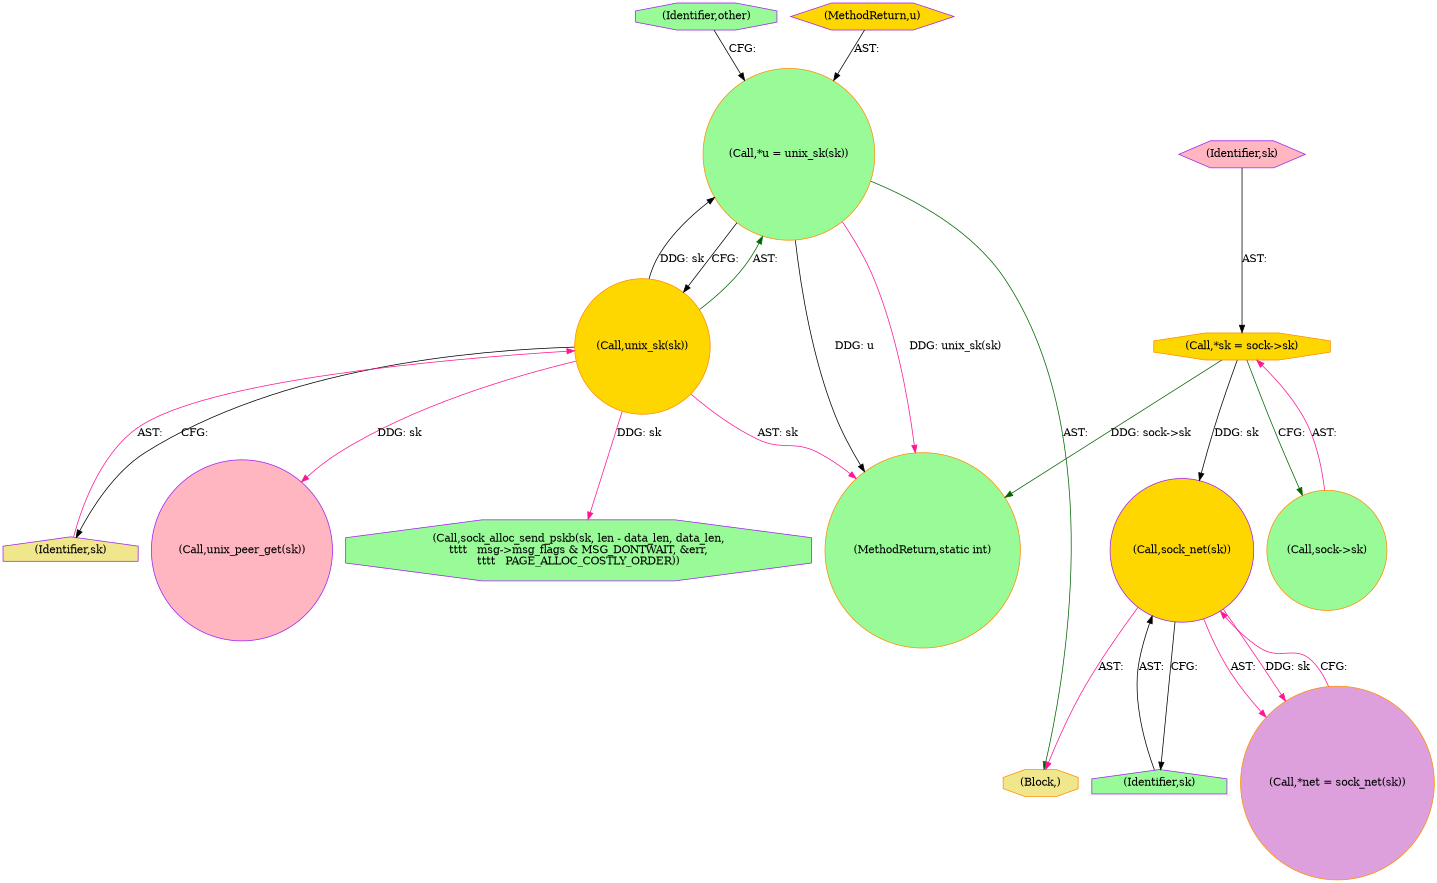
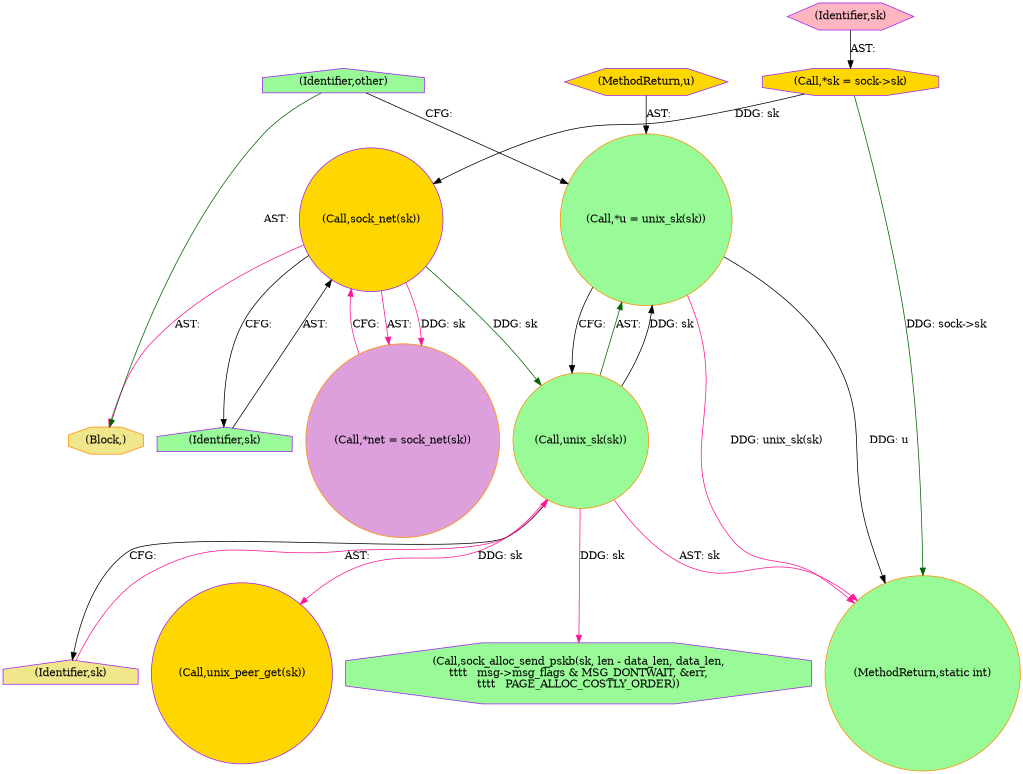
(706, 17) -> (343, 82)
none -> (484, 320)
(642, 346) -> (581, 441)
(1242, 346) -> (851, 82)
(1061, 432) -> (190, 238)
(242, 550) -> (242, 673)
(1327, 550) -> none
